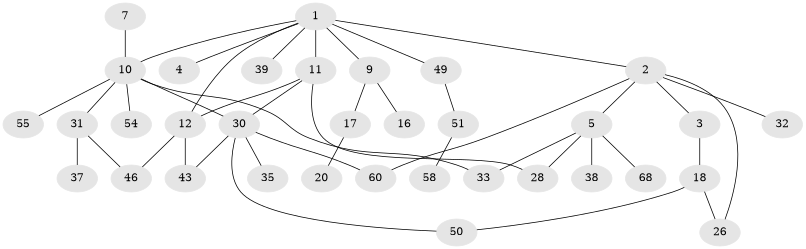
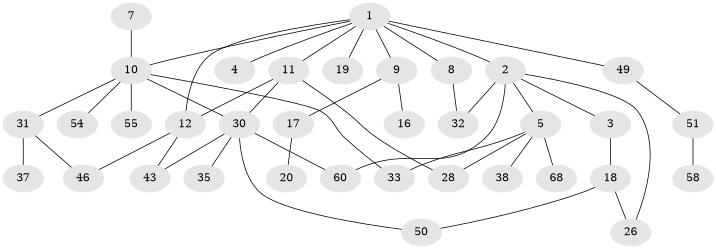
(262, 70) -> (343, 70)
none -> (452, 70)
